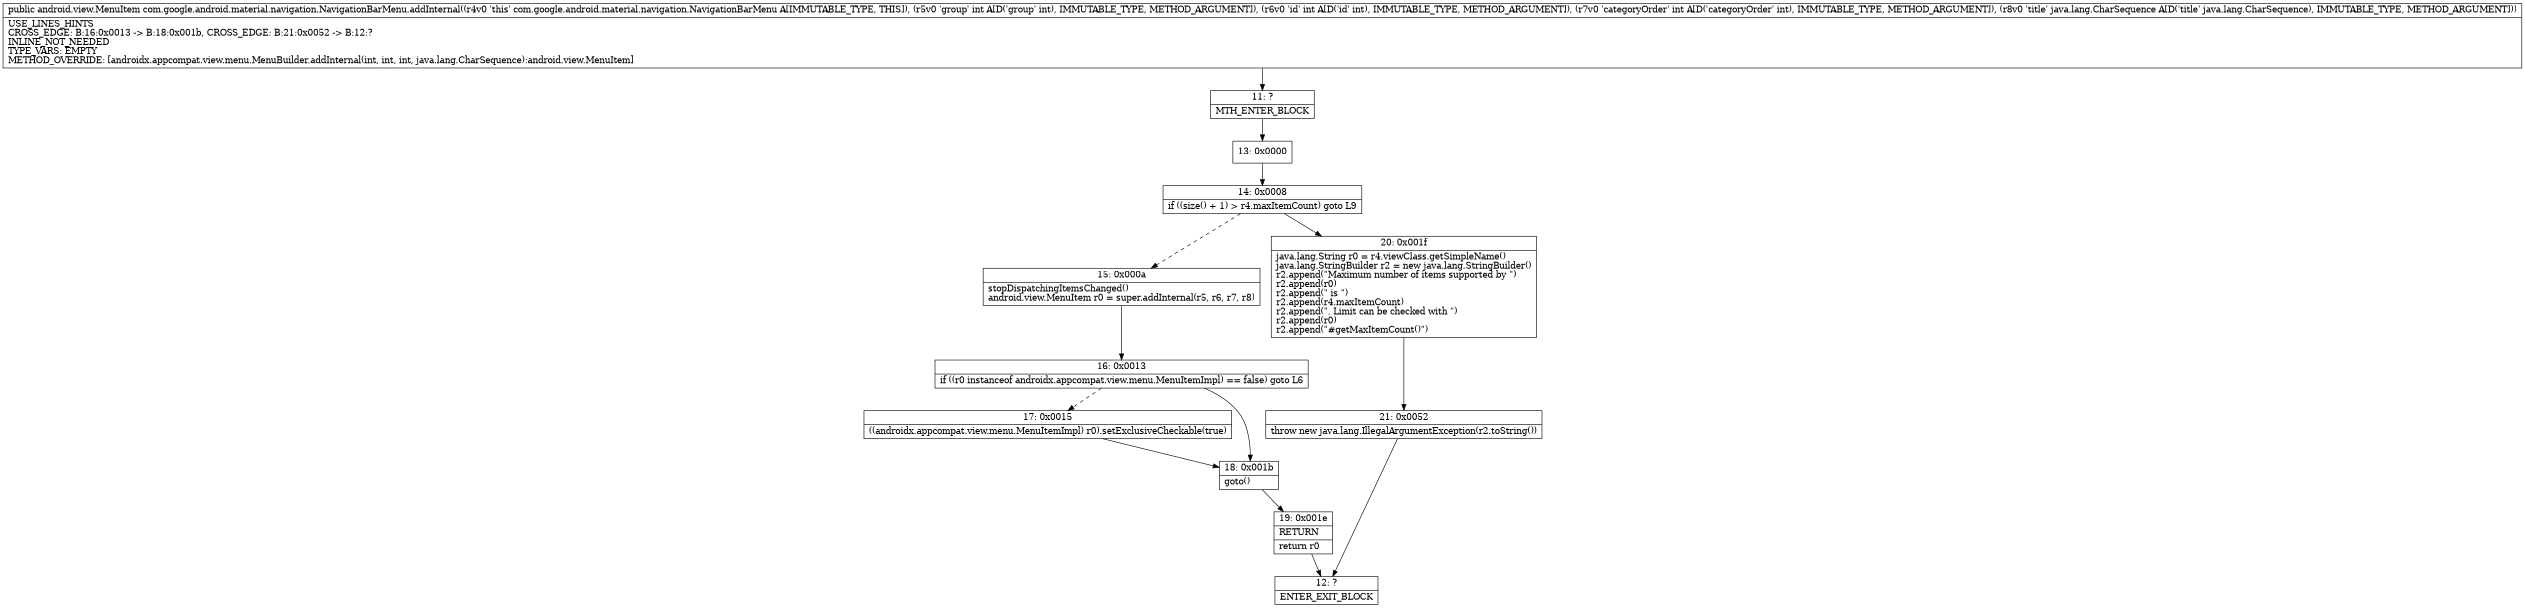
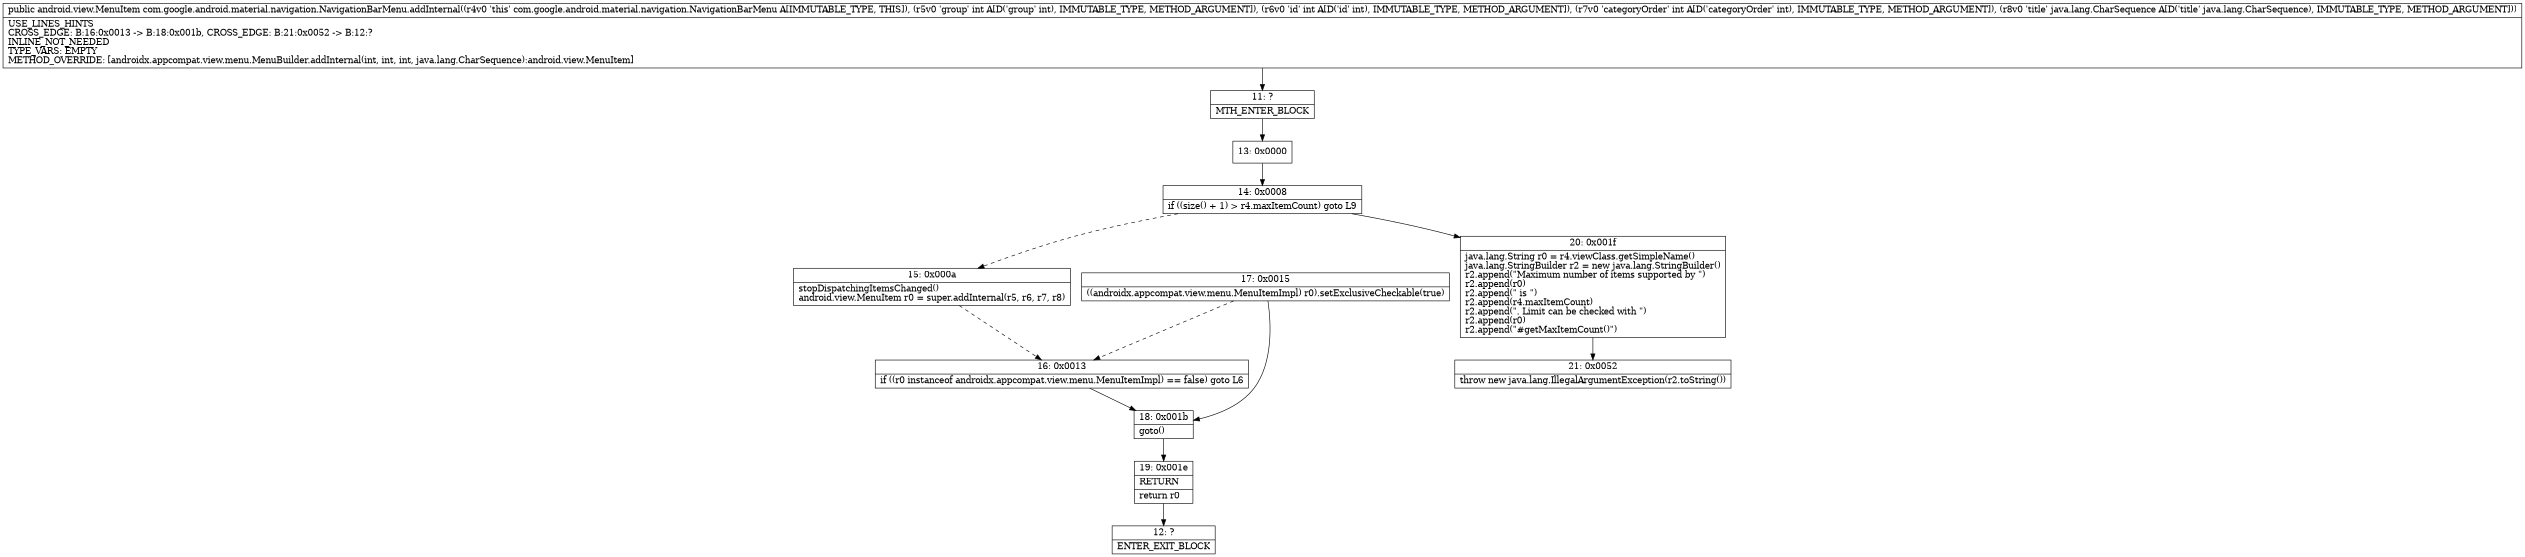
(1122, 330) -> (998, 331)
(1087, 398) -> (1167, 329)
(1366, 505) -> none
